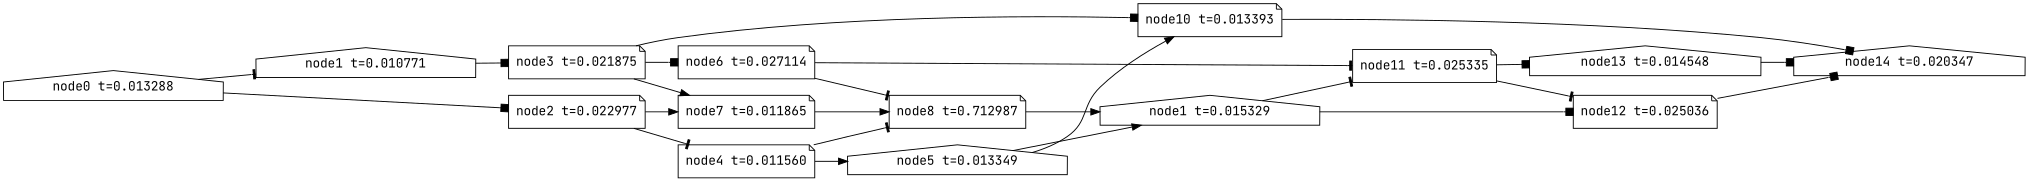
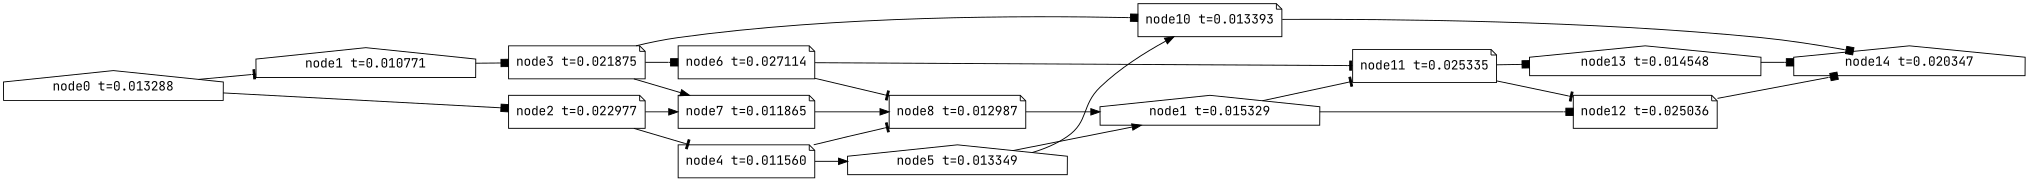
(957, 112) -> (957, 112)
